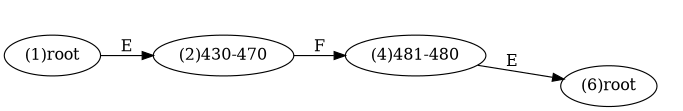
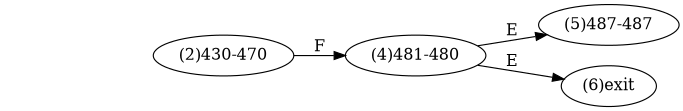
none -> (609, 25)
(52, 56) -> none
(609, 86) -> (609, 86)
